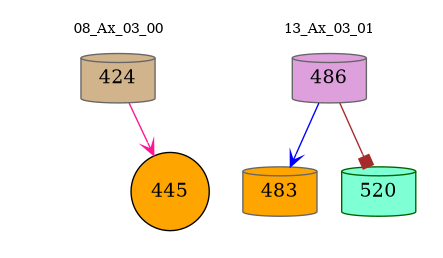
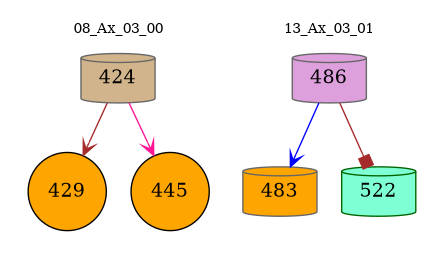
none -> (67, 192)
(379, 192) -> (379, 192)
